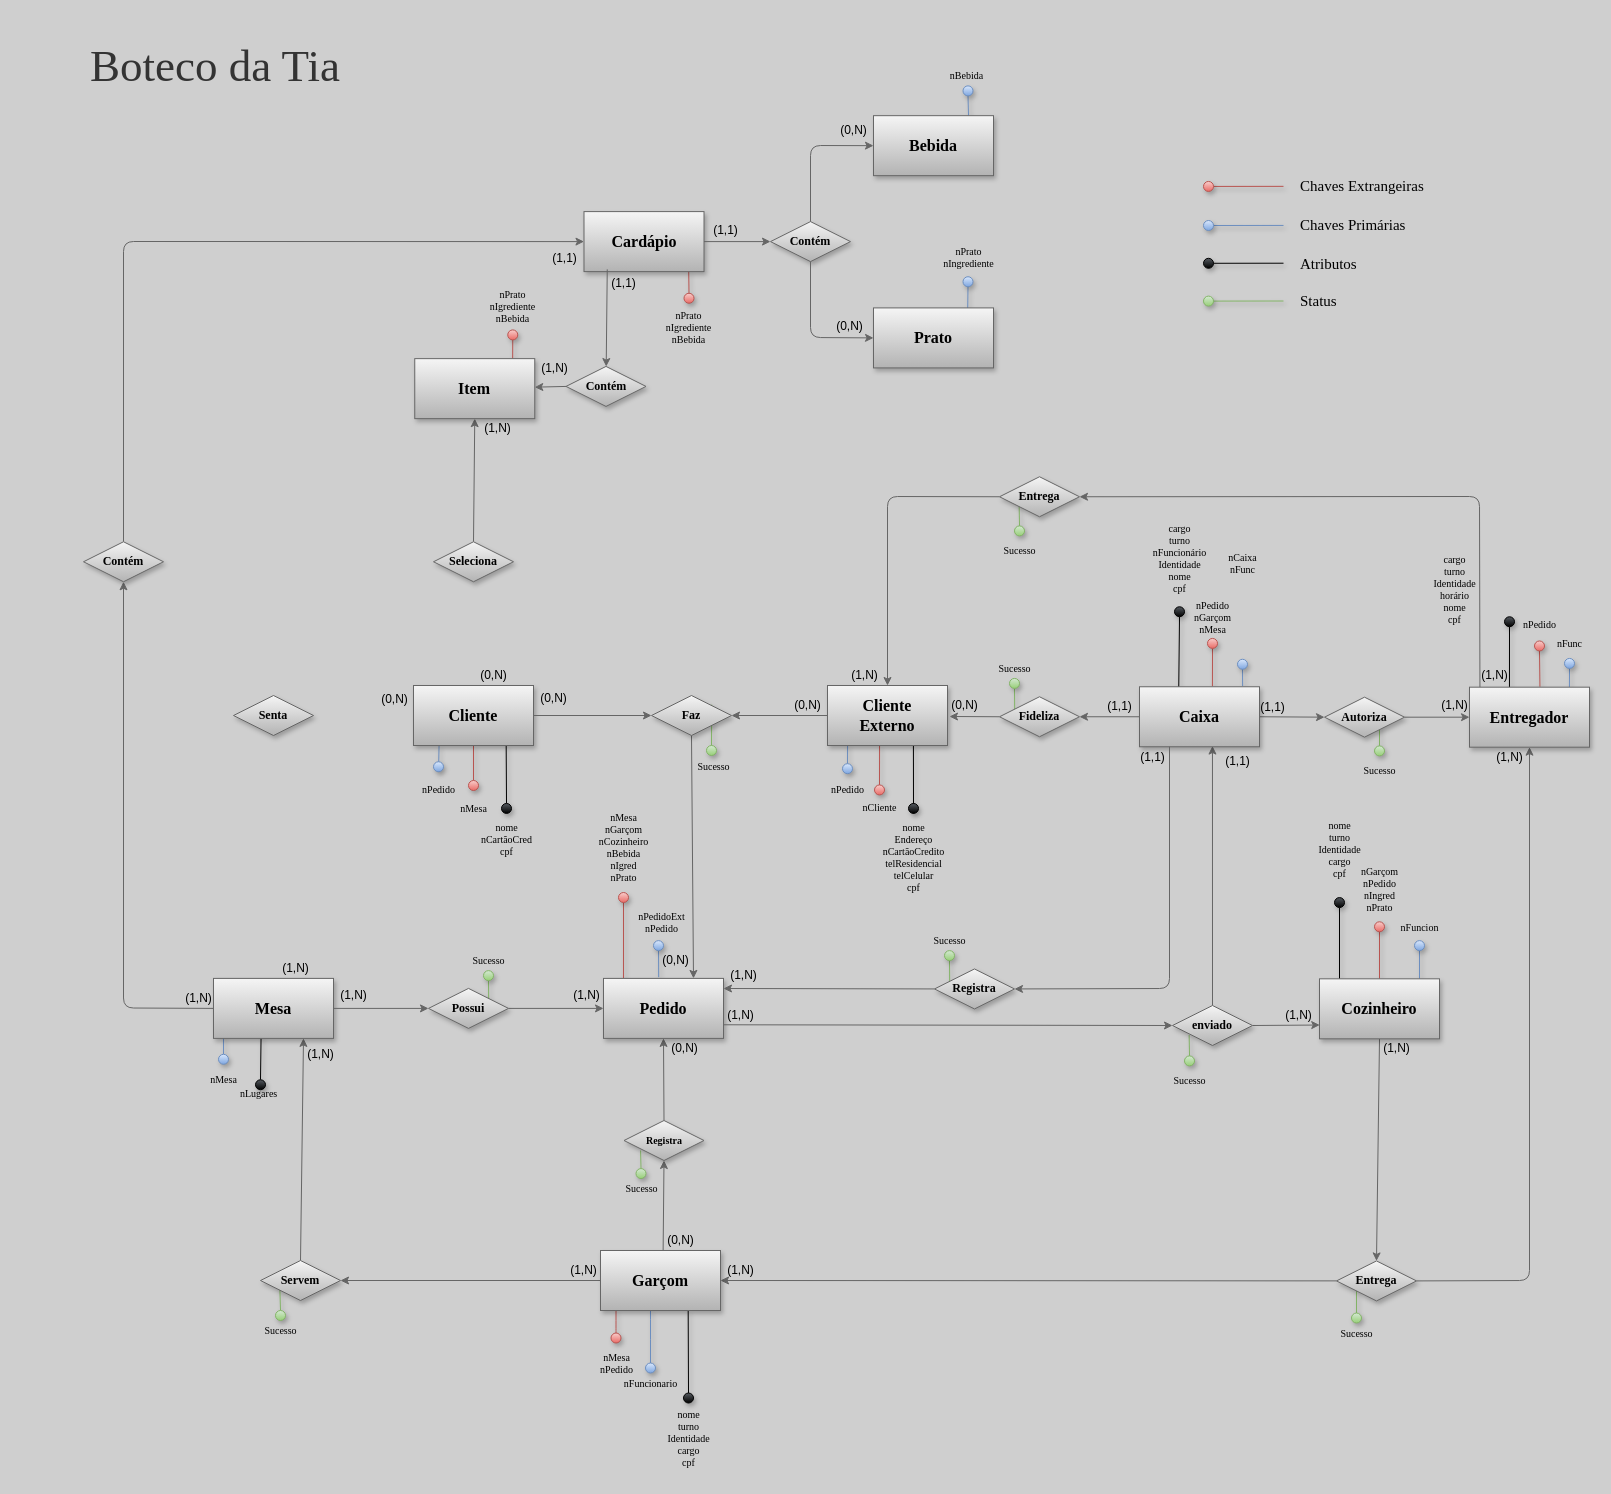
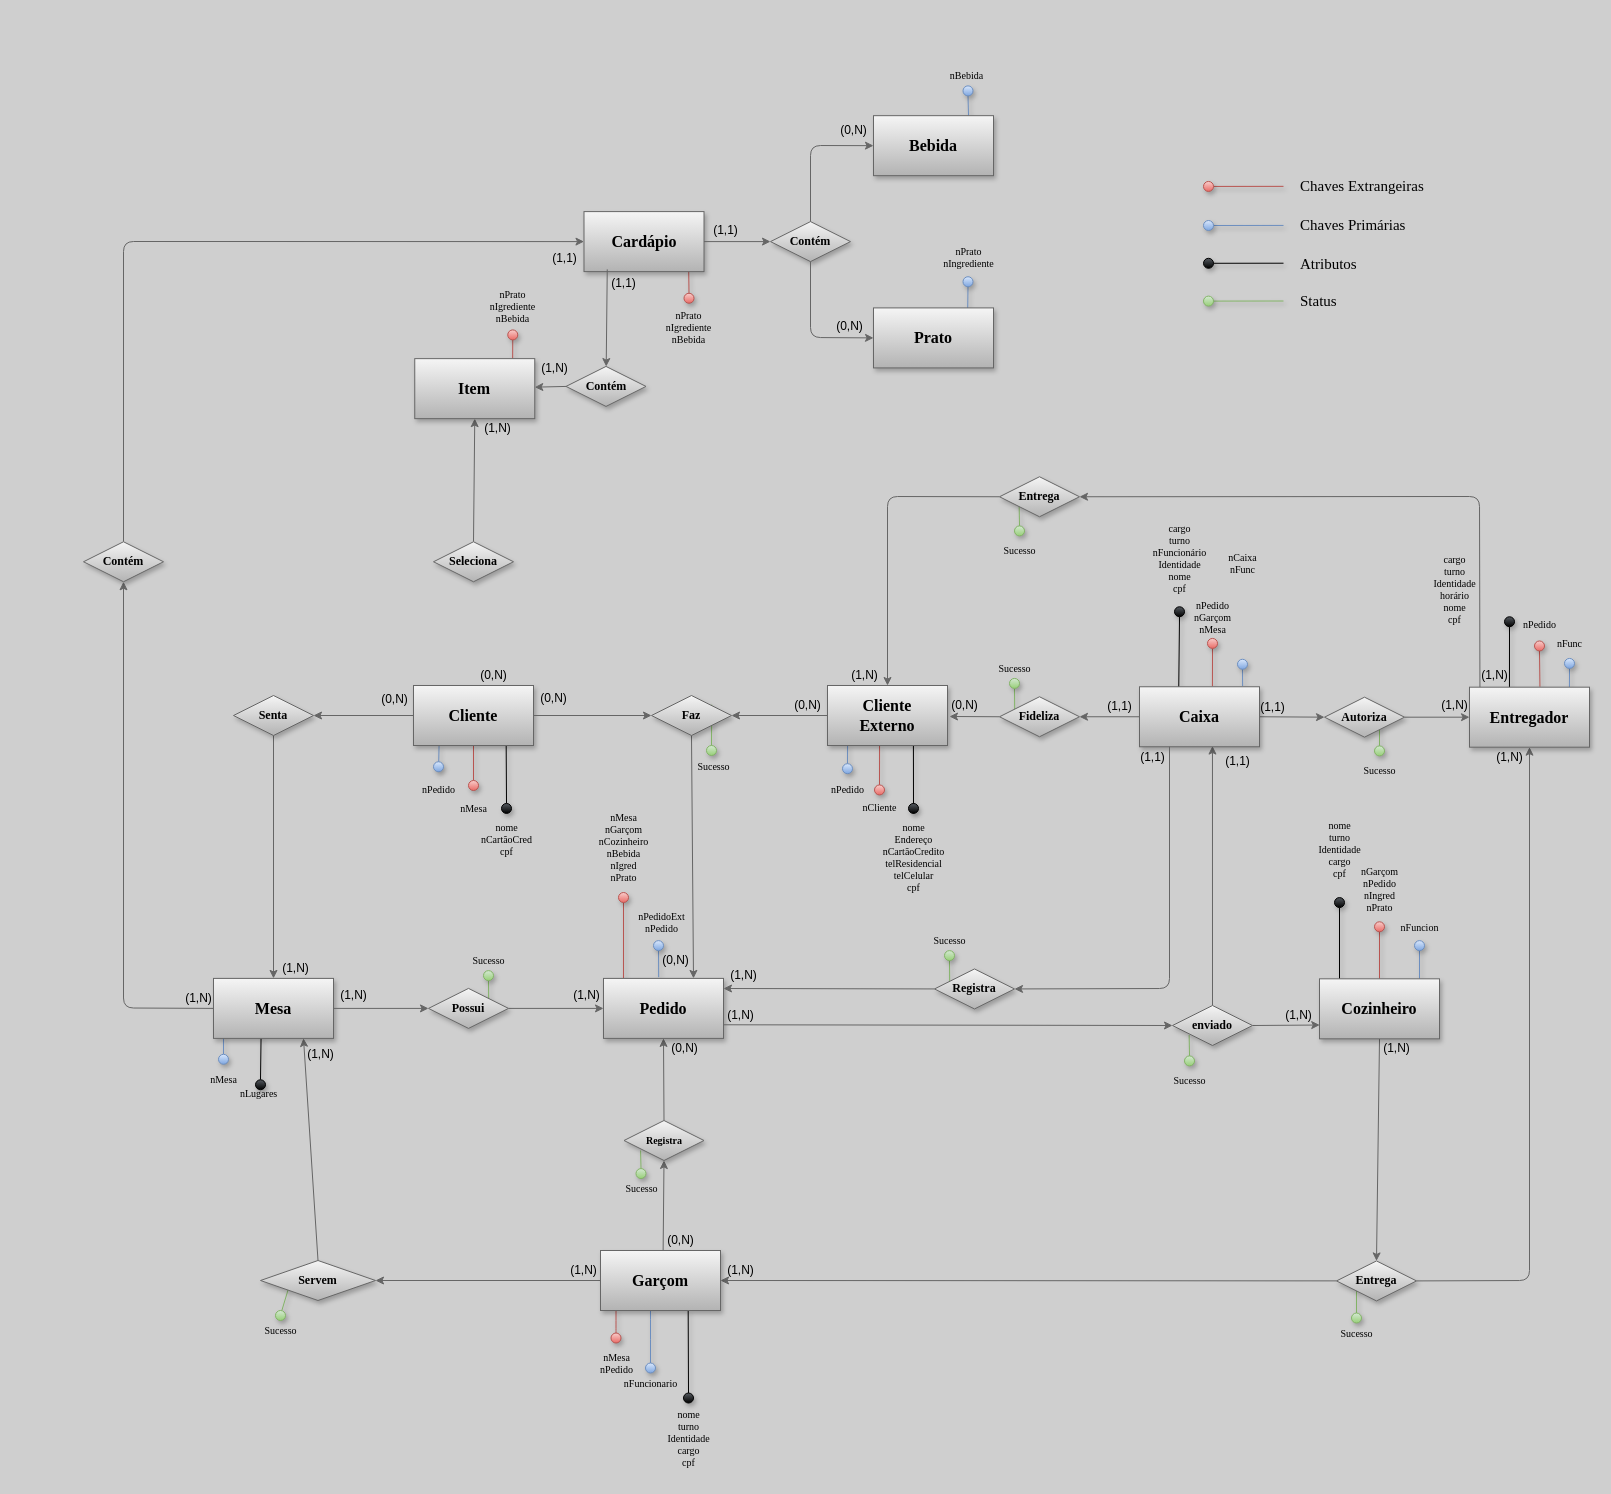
(216, 66) -> none
none -> (367, 716)
none -> (274, 854)
(301, 1281) -> (318, 1281)
